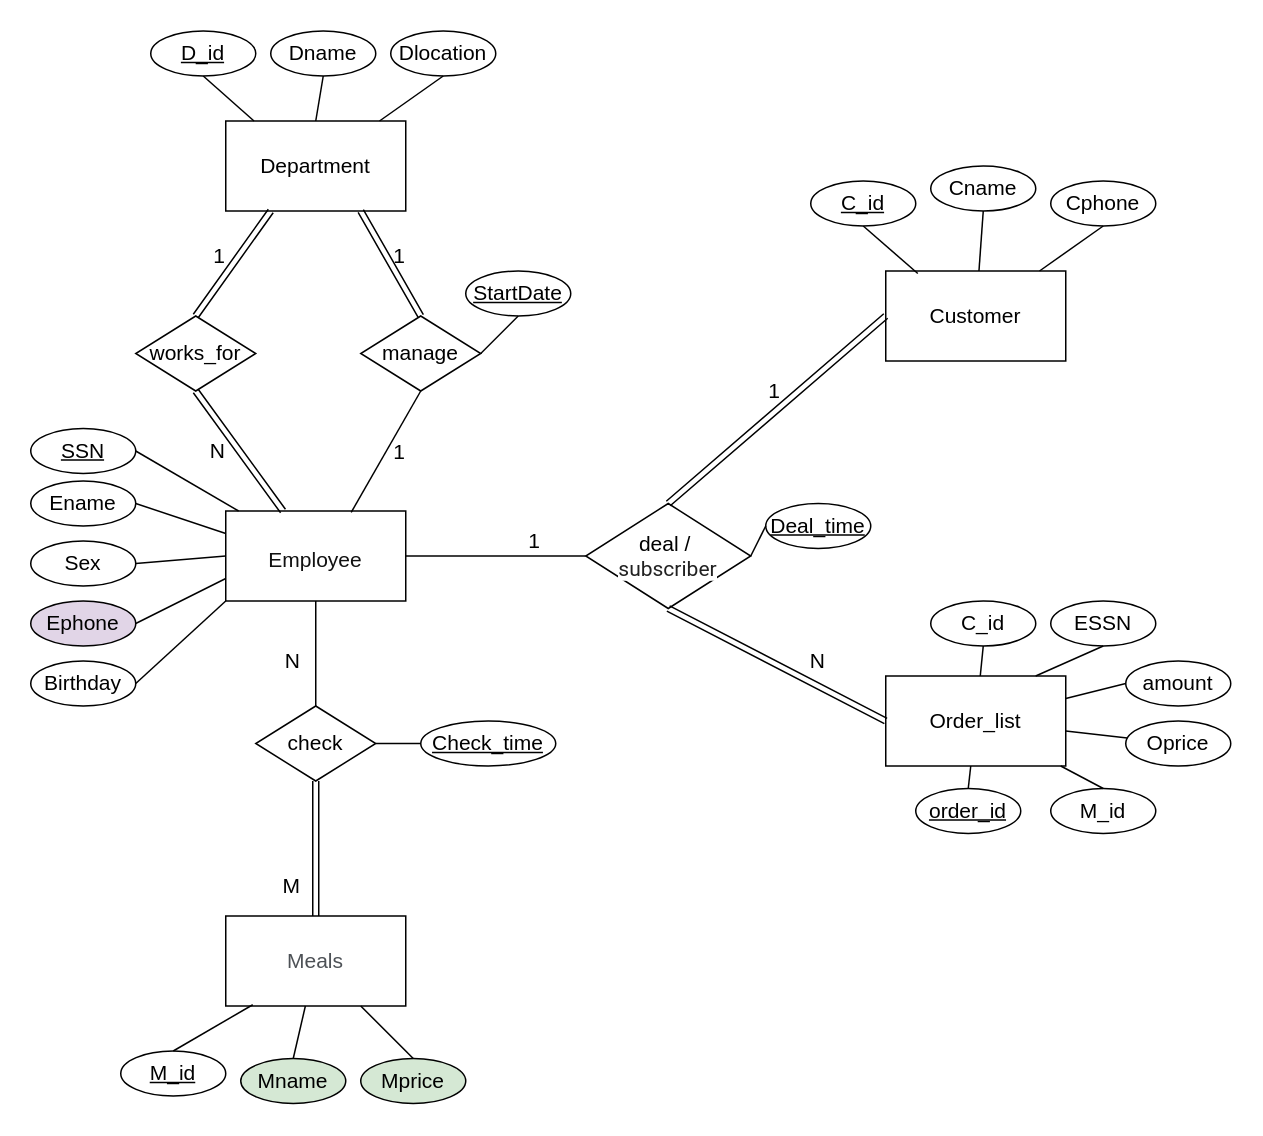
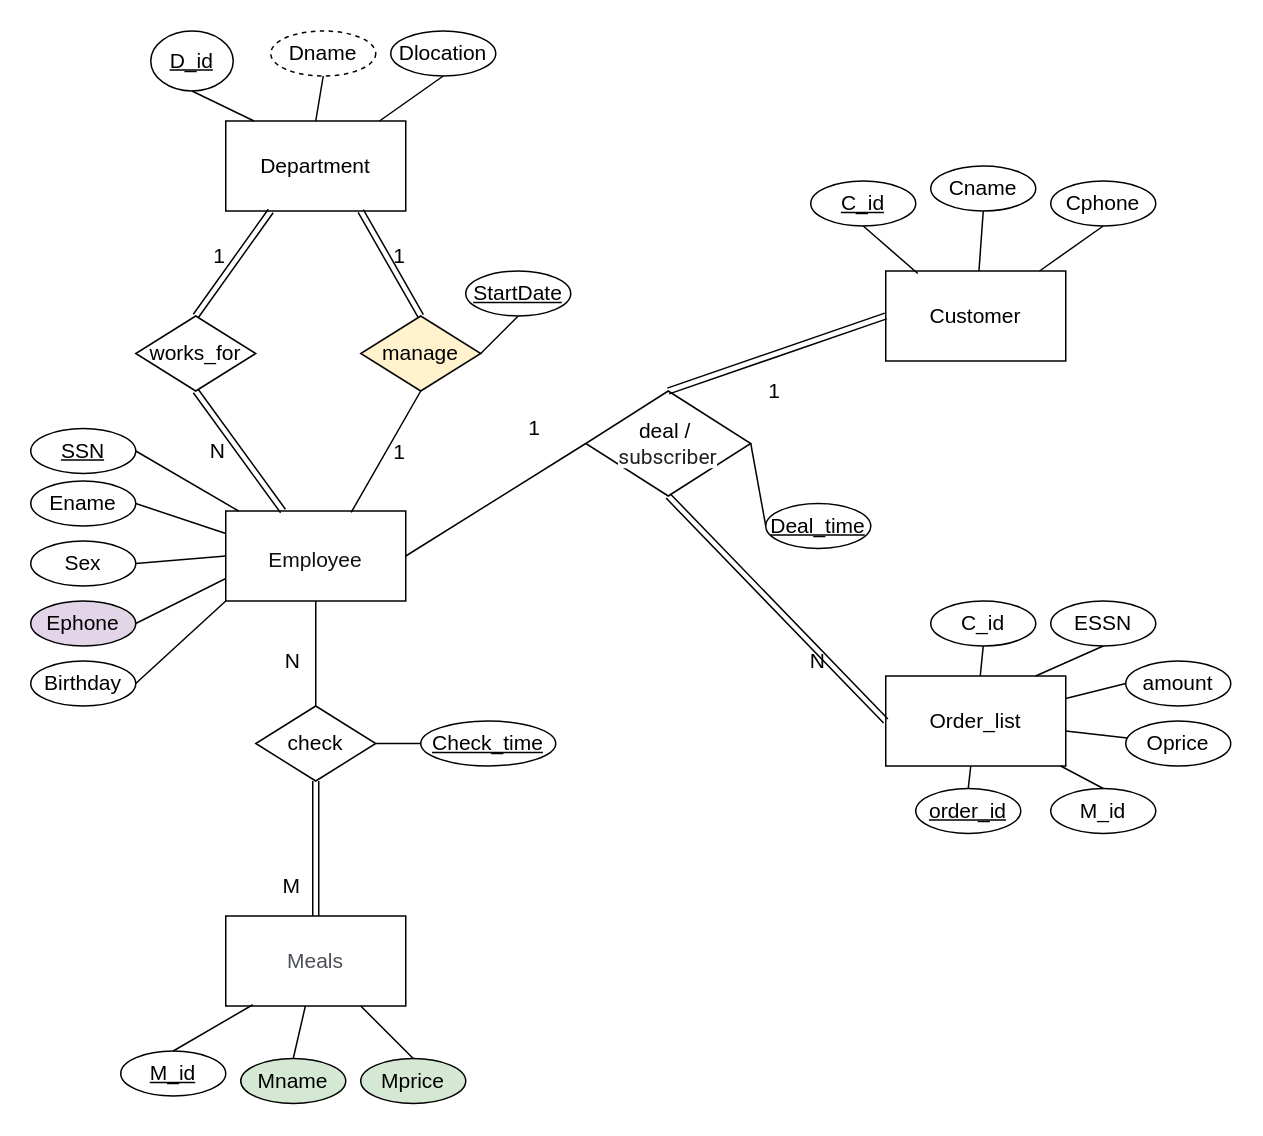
(203, 53) -> (192, 61)
(323, 53) -> (323, 53)
(421, 353) -> (421, 353)
(668, 556) -> (668, 443)
